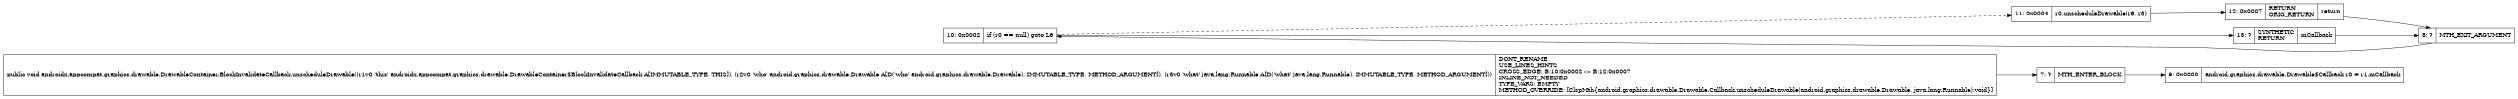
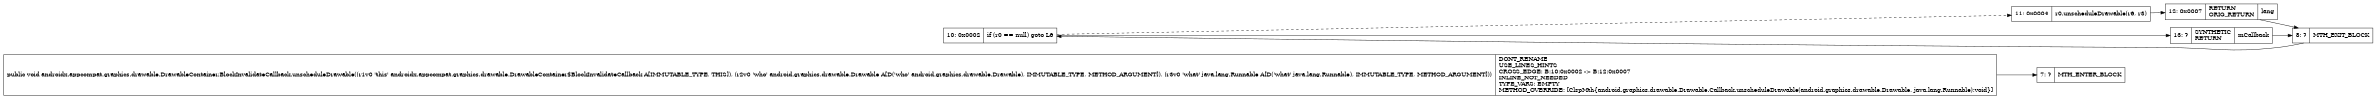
(2331, 12) -> (2268, 12)
(2475, 35) -> (2341, 35)
(2284, 75) -> none
